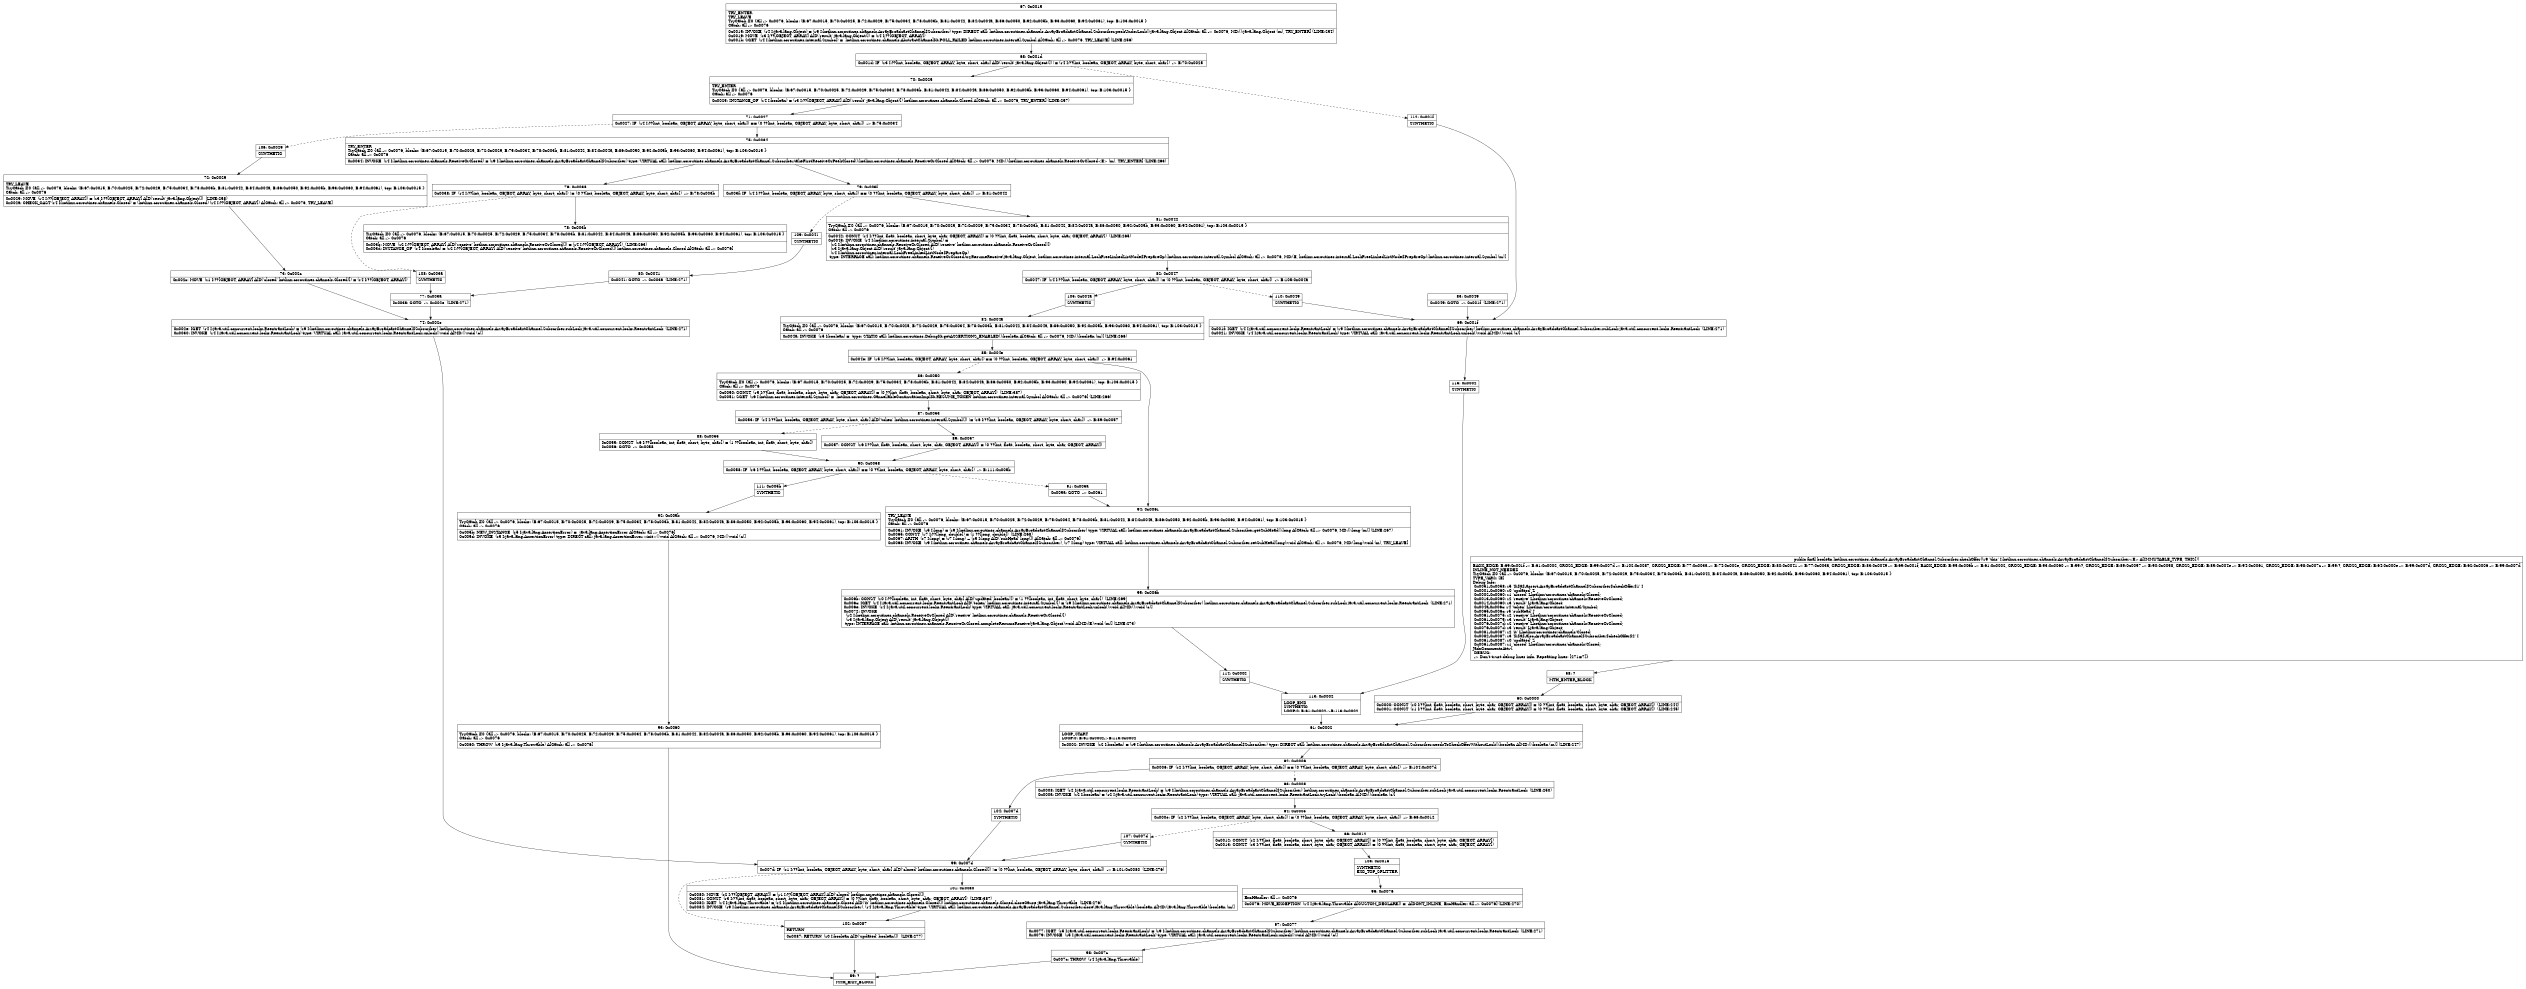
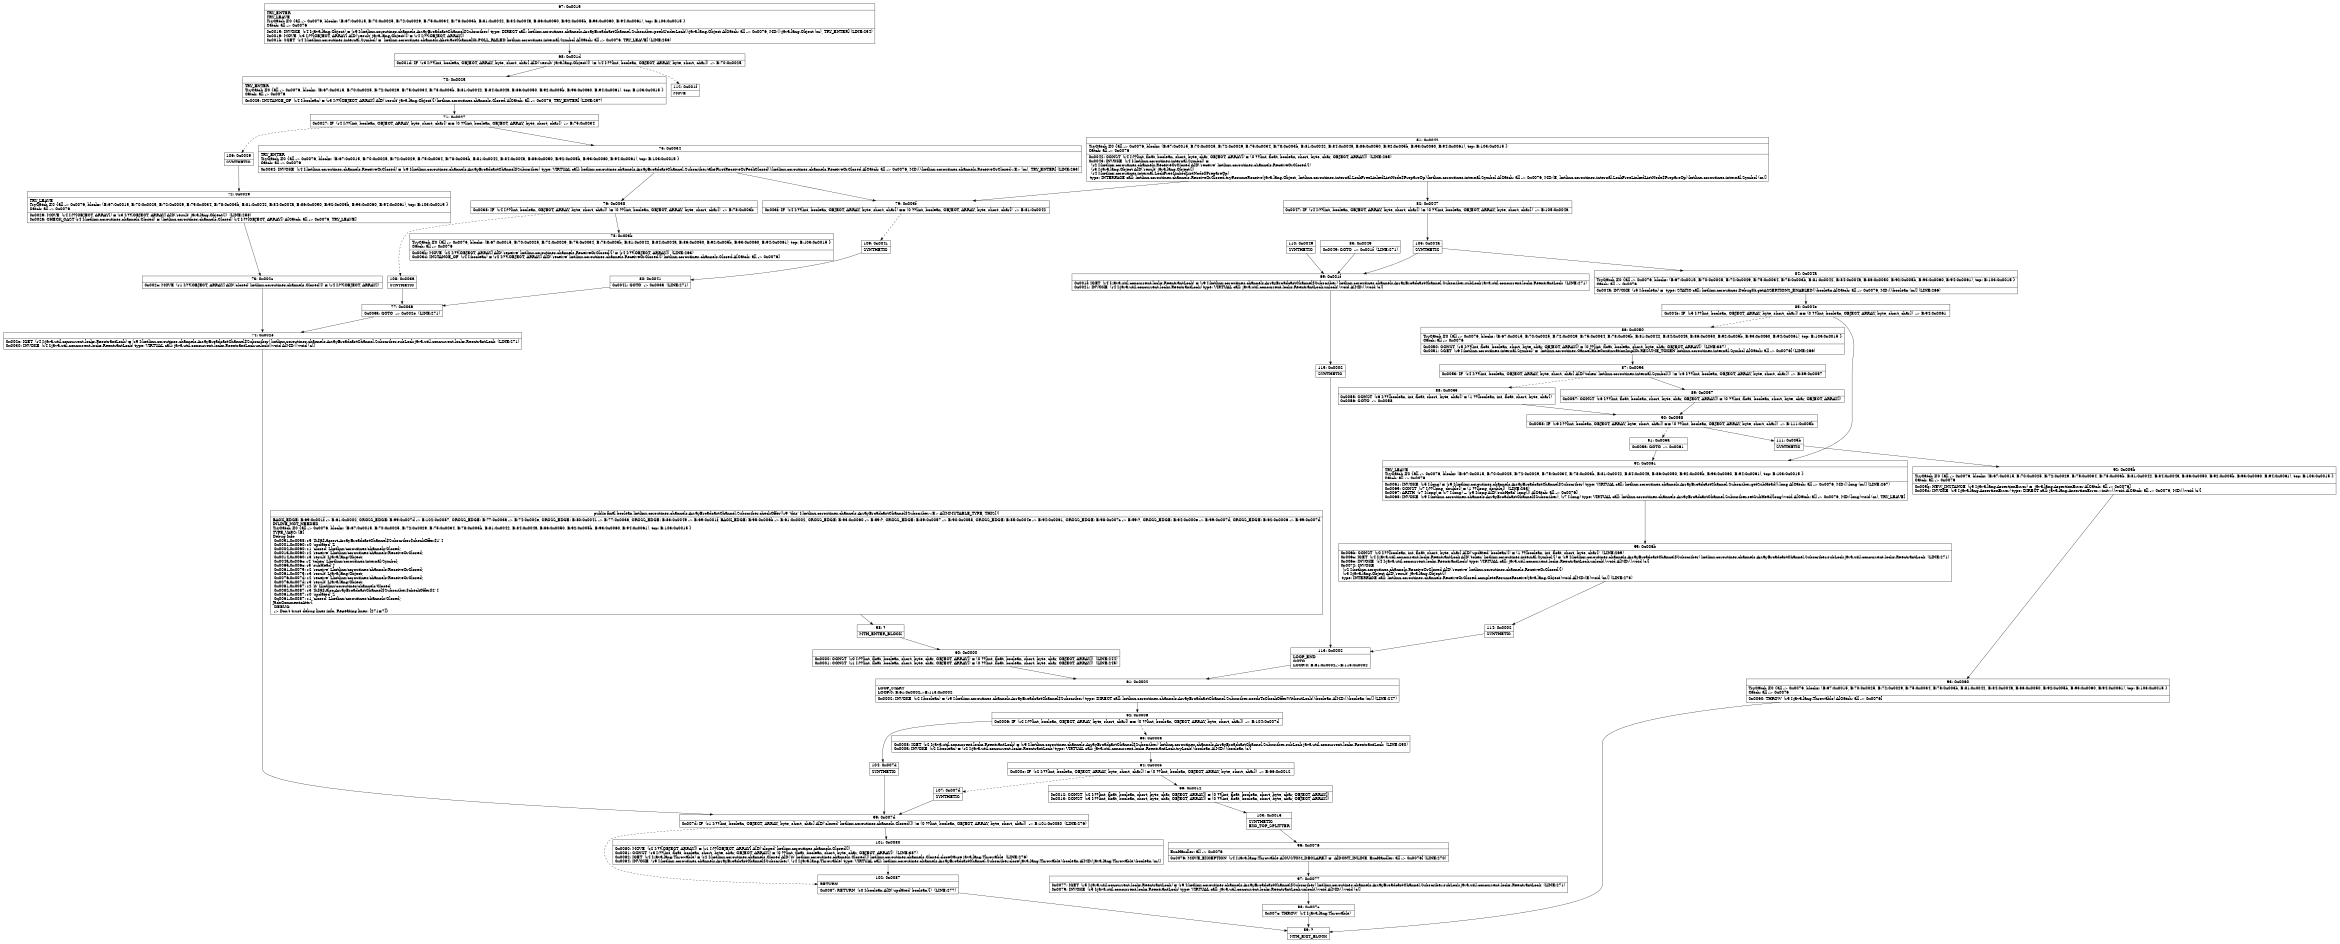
(1422, 124) -> (680, 93)
(1516, 203) -> (1393, 265)
(966, 207) -> (1082, 191)
(1235, 290) -> none
(1296, 707) -> (1299, 661)
